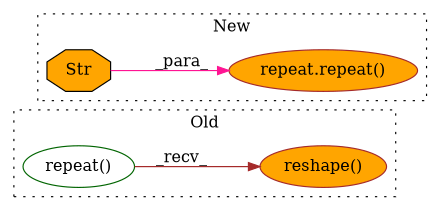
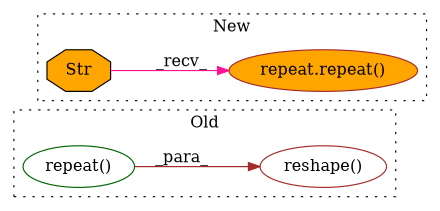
(182, 62) -> (182, 62)
(182, 158) -> (182, 158)
(323, 167) -> (323, 167)
